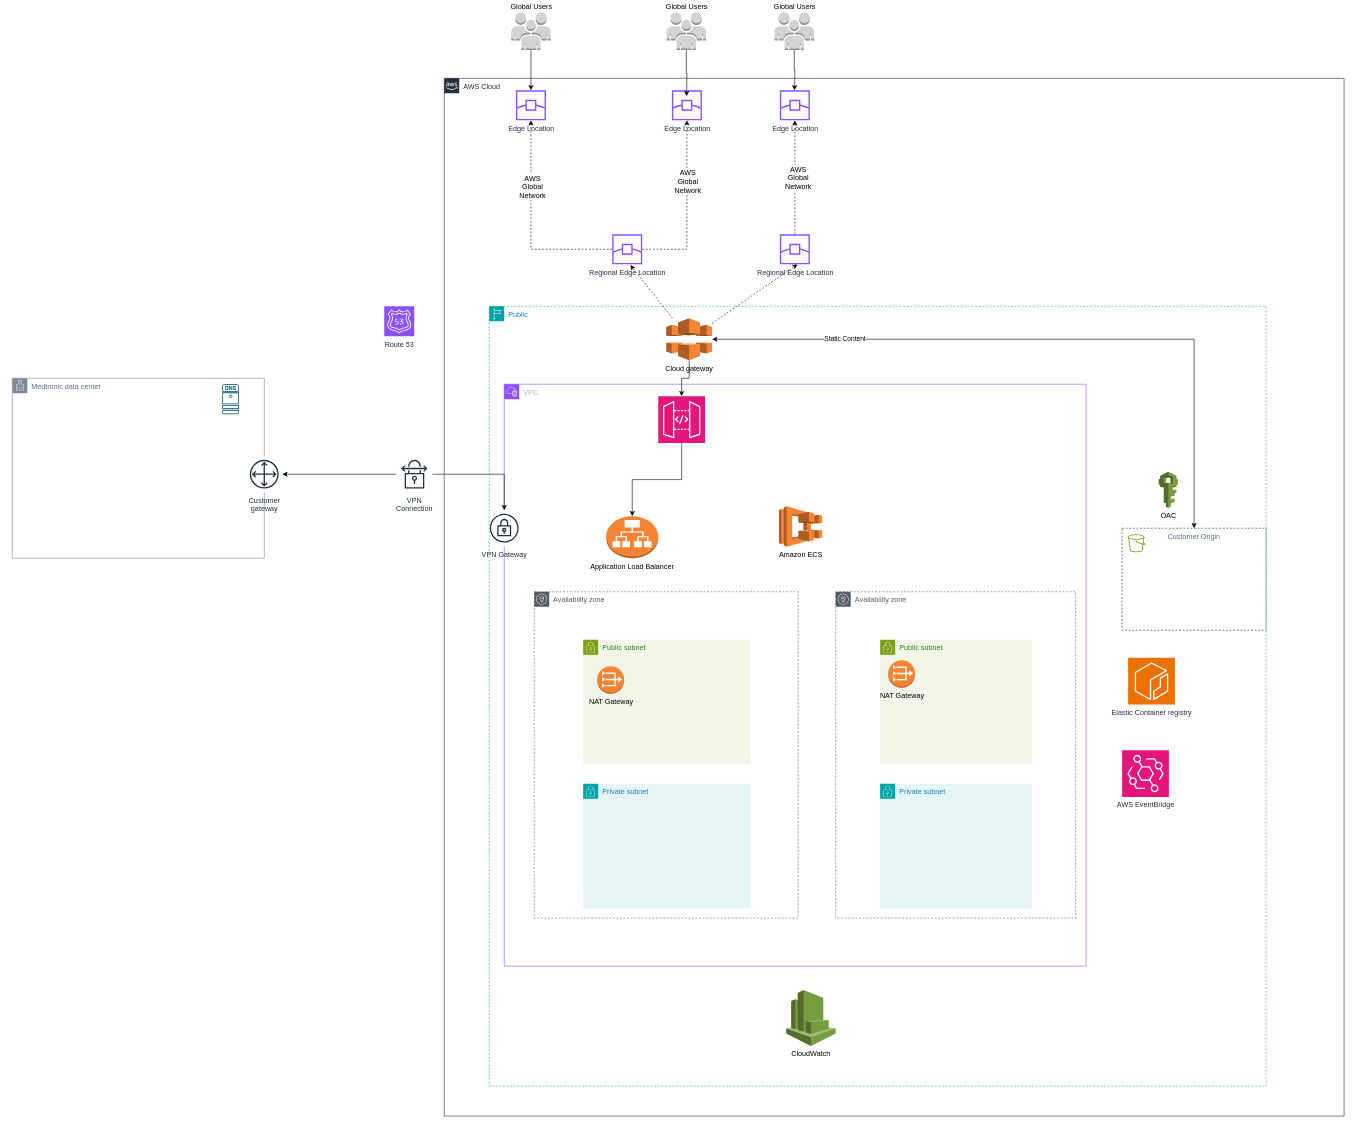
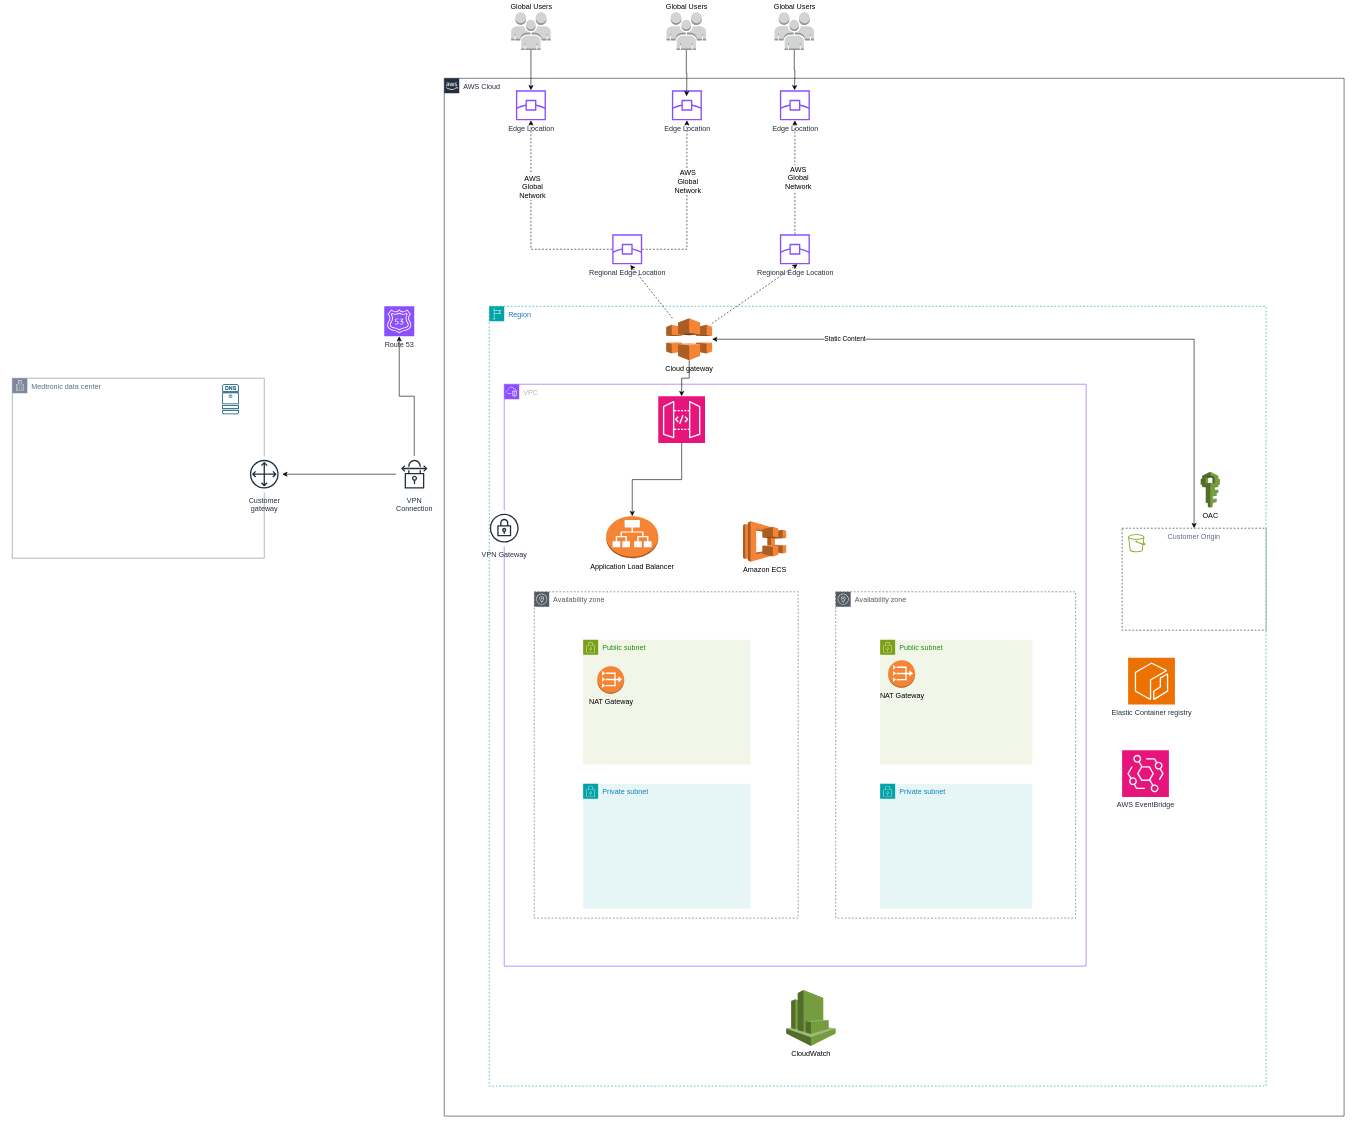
(519, 315) -> (520, 315)
(1169, 490) -> (1211, 490)
(504, 504) -> (399, 396)
(801, 527) -> (765, 542)
